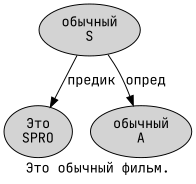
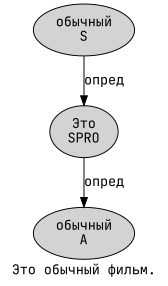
(120, 75) -> (84, 177)
(92, 81) -> (104, 81)
